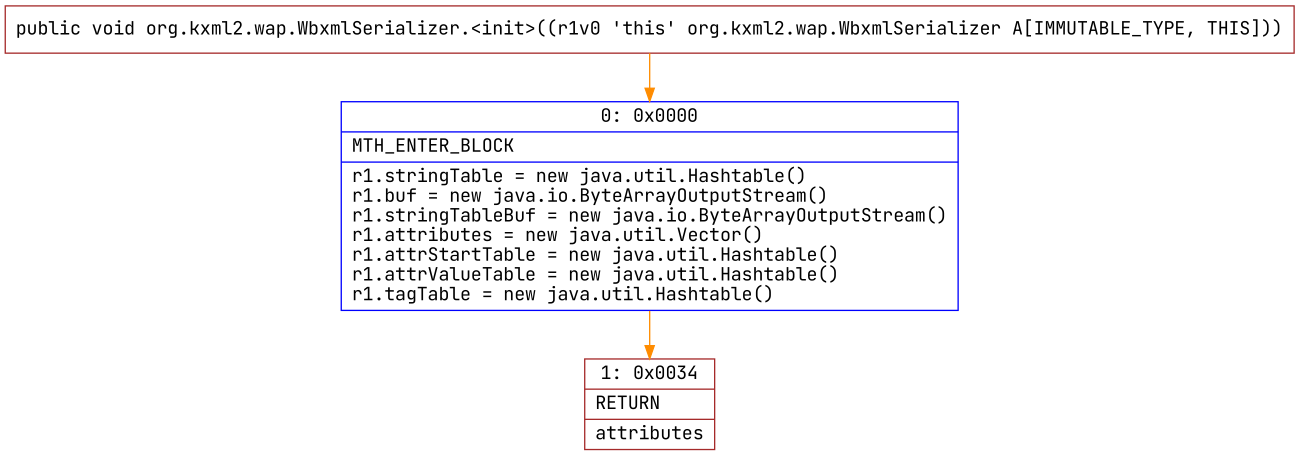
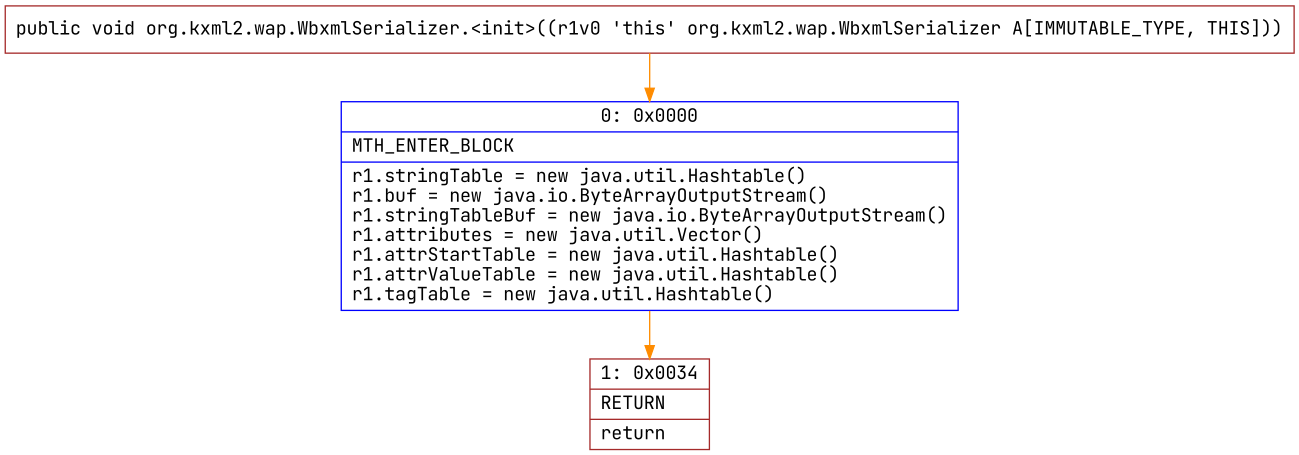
(650, 434) -> (633, 434)
